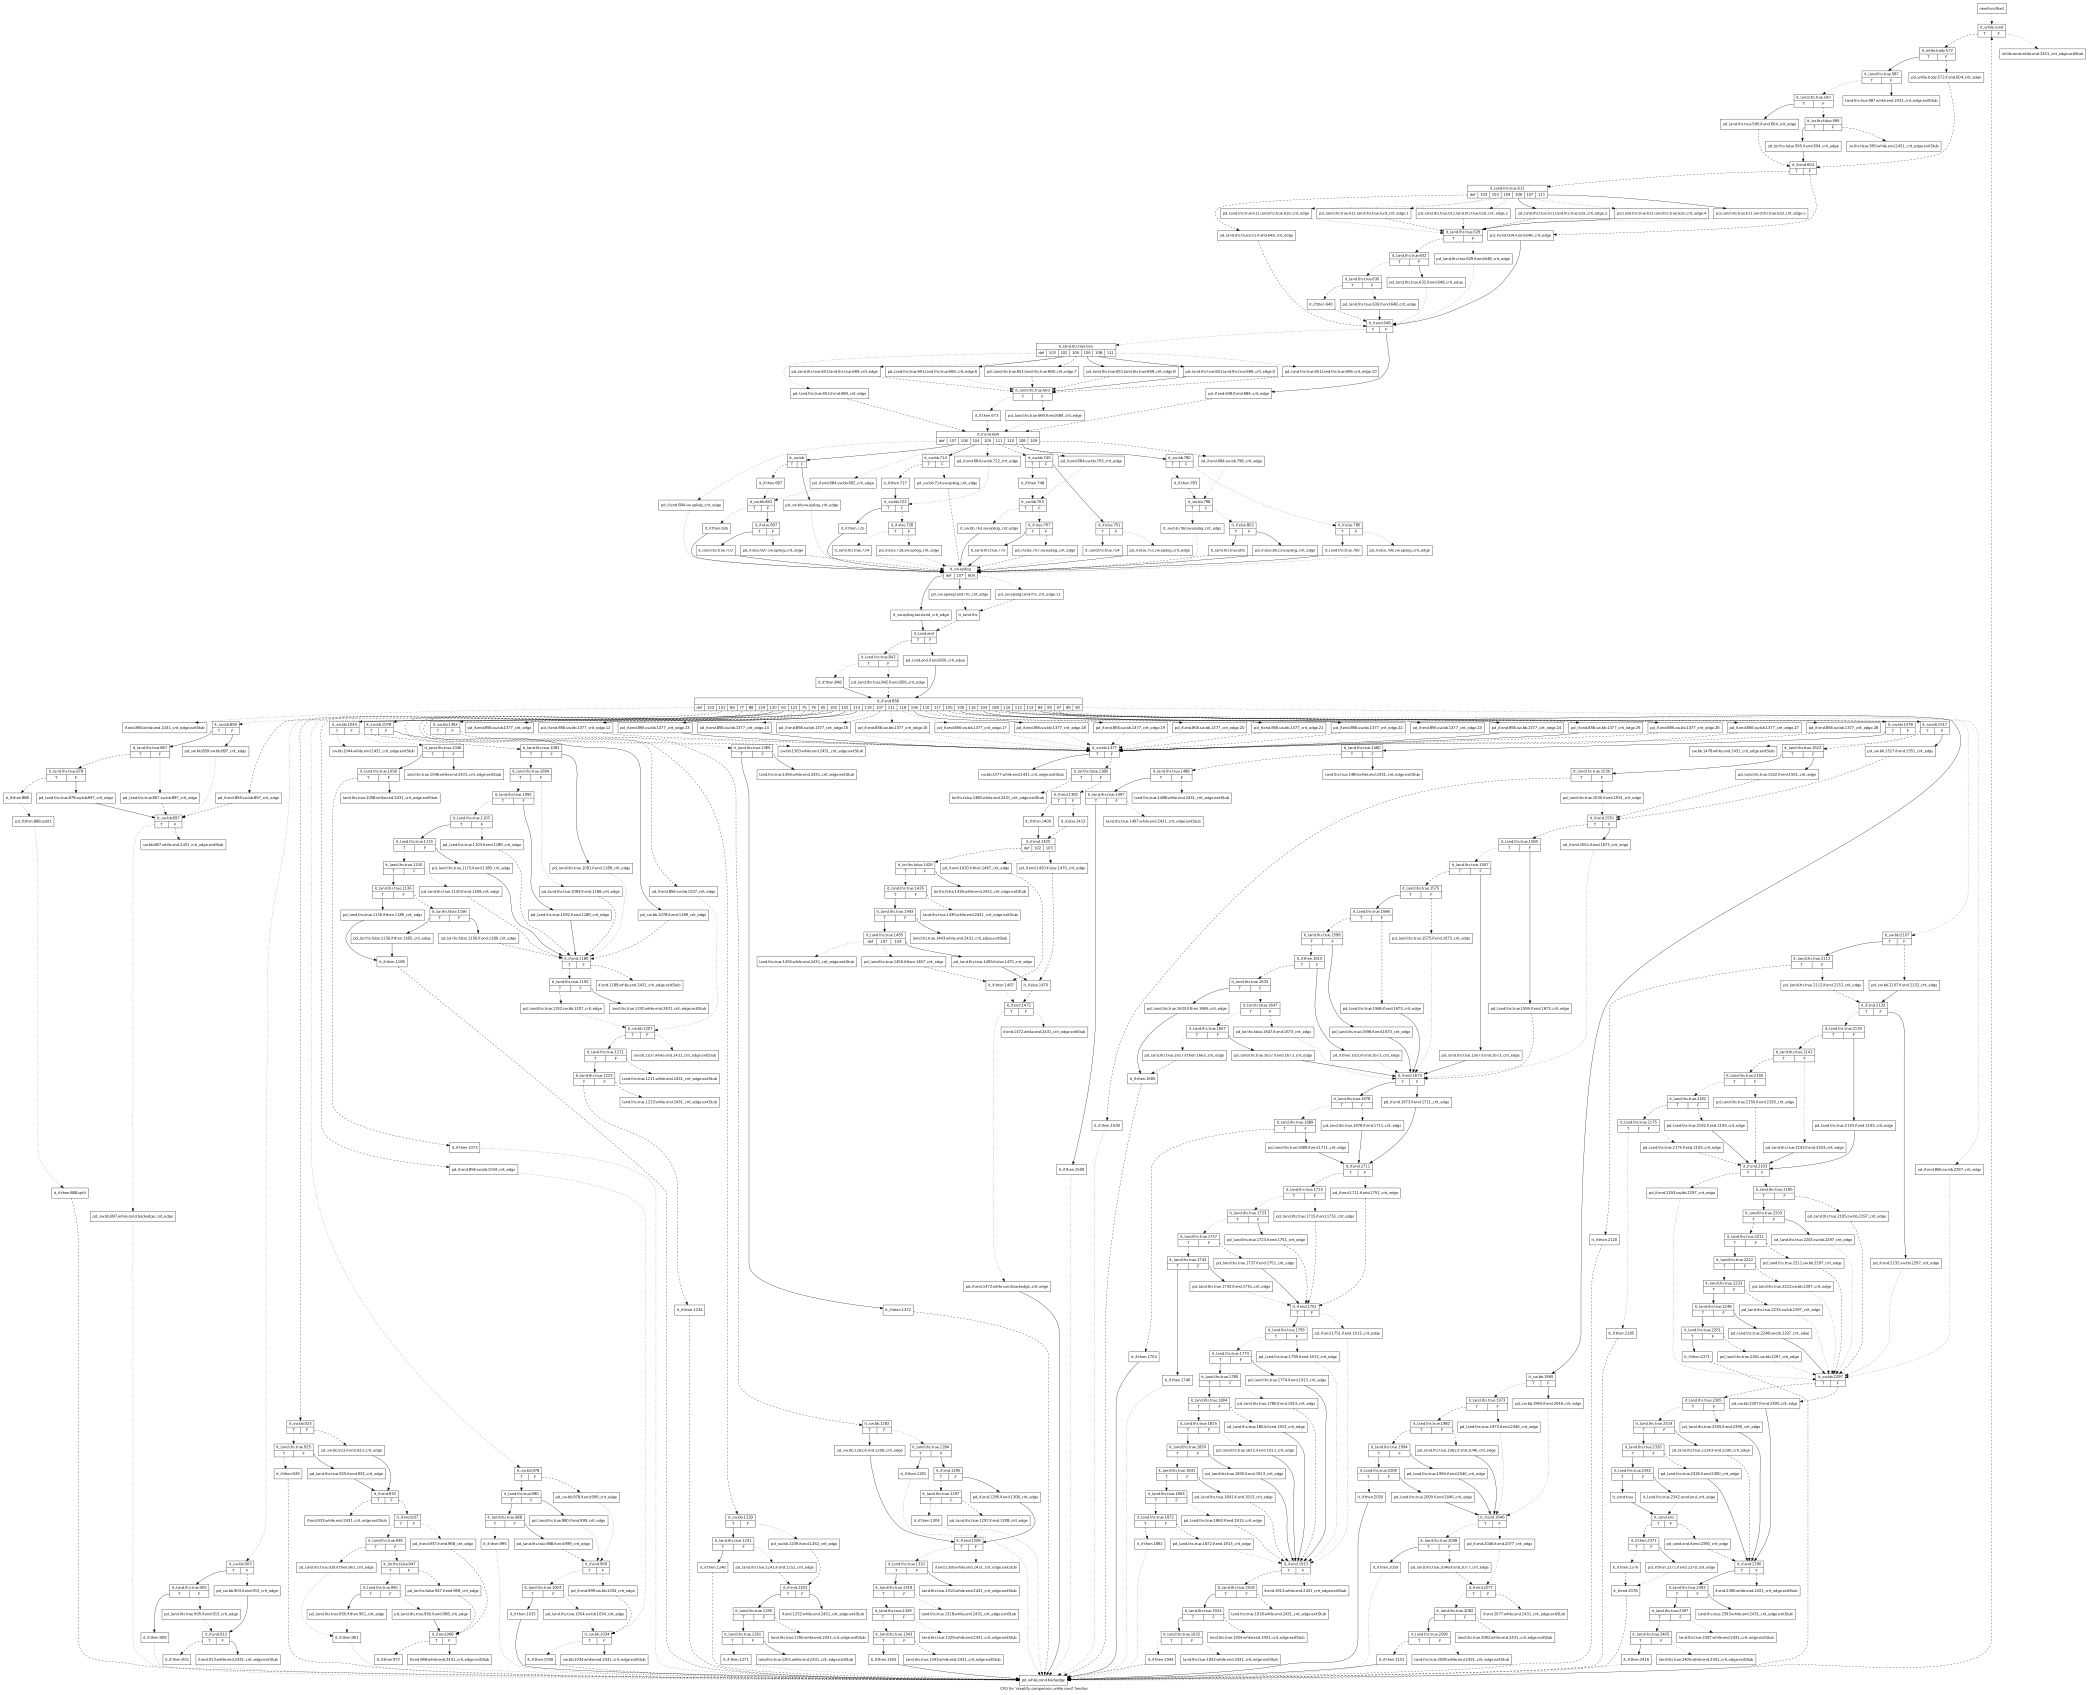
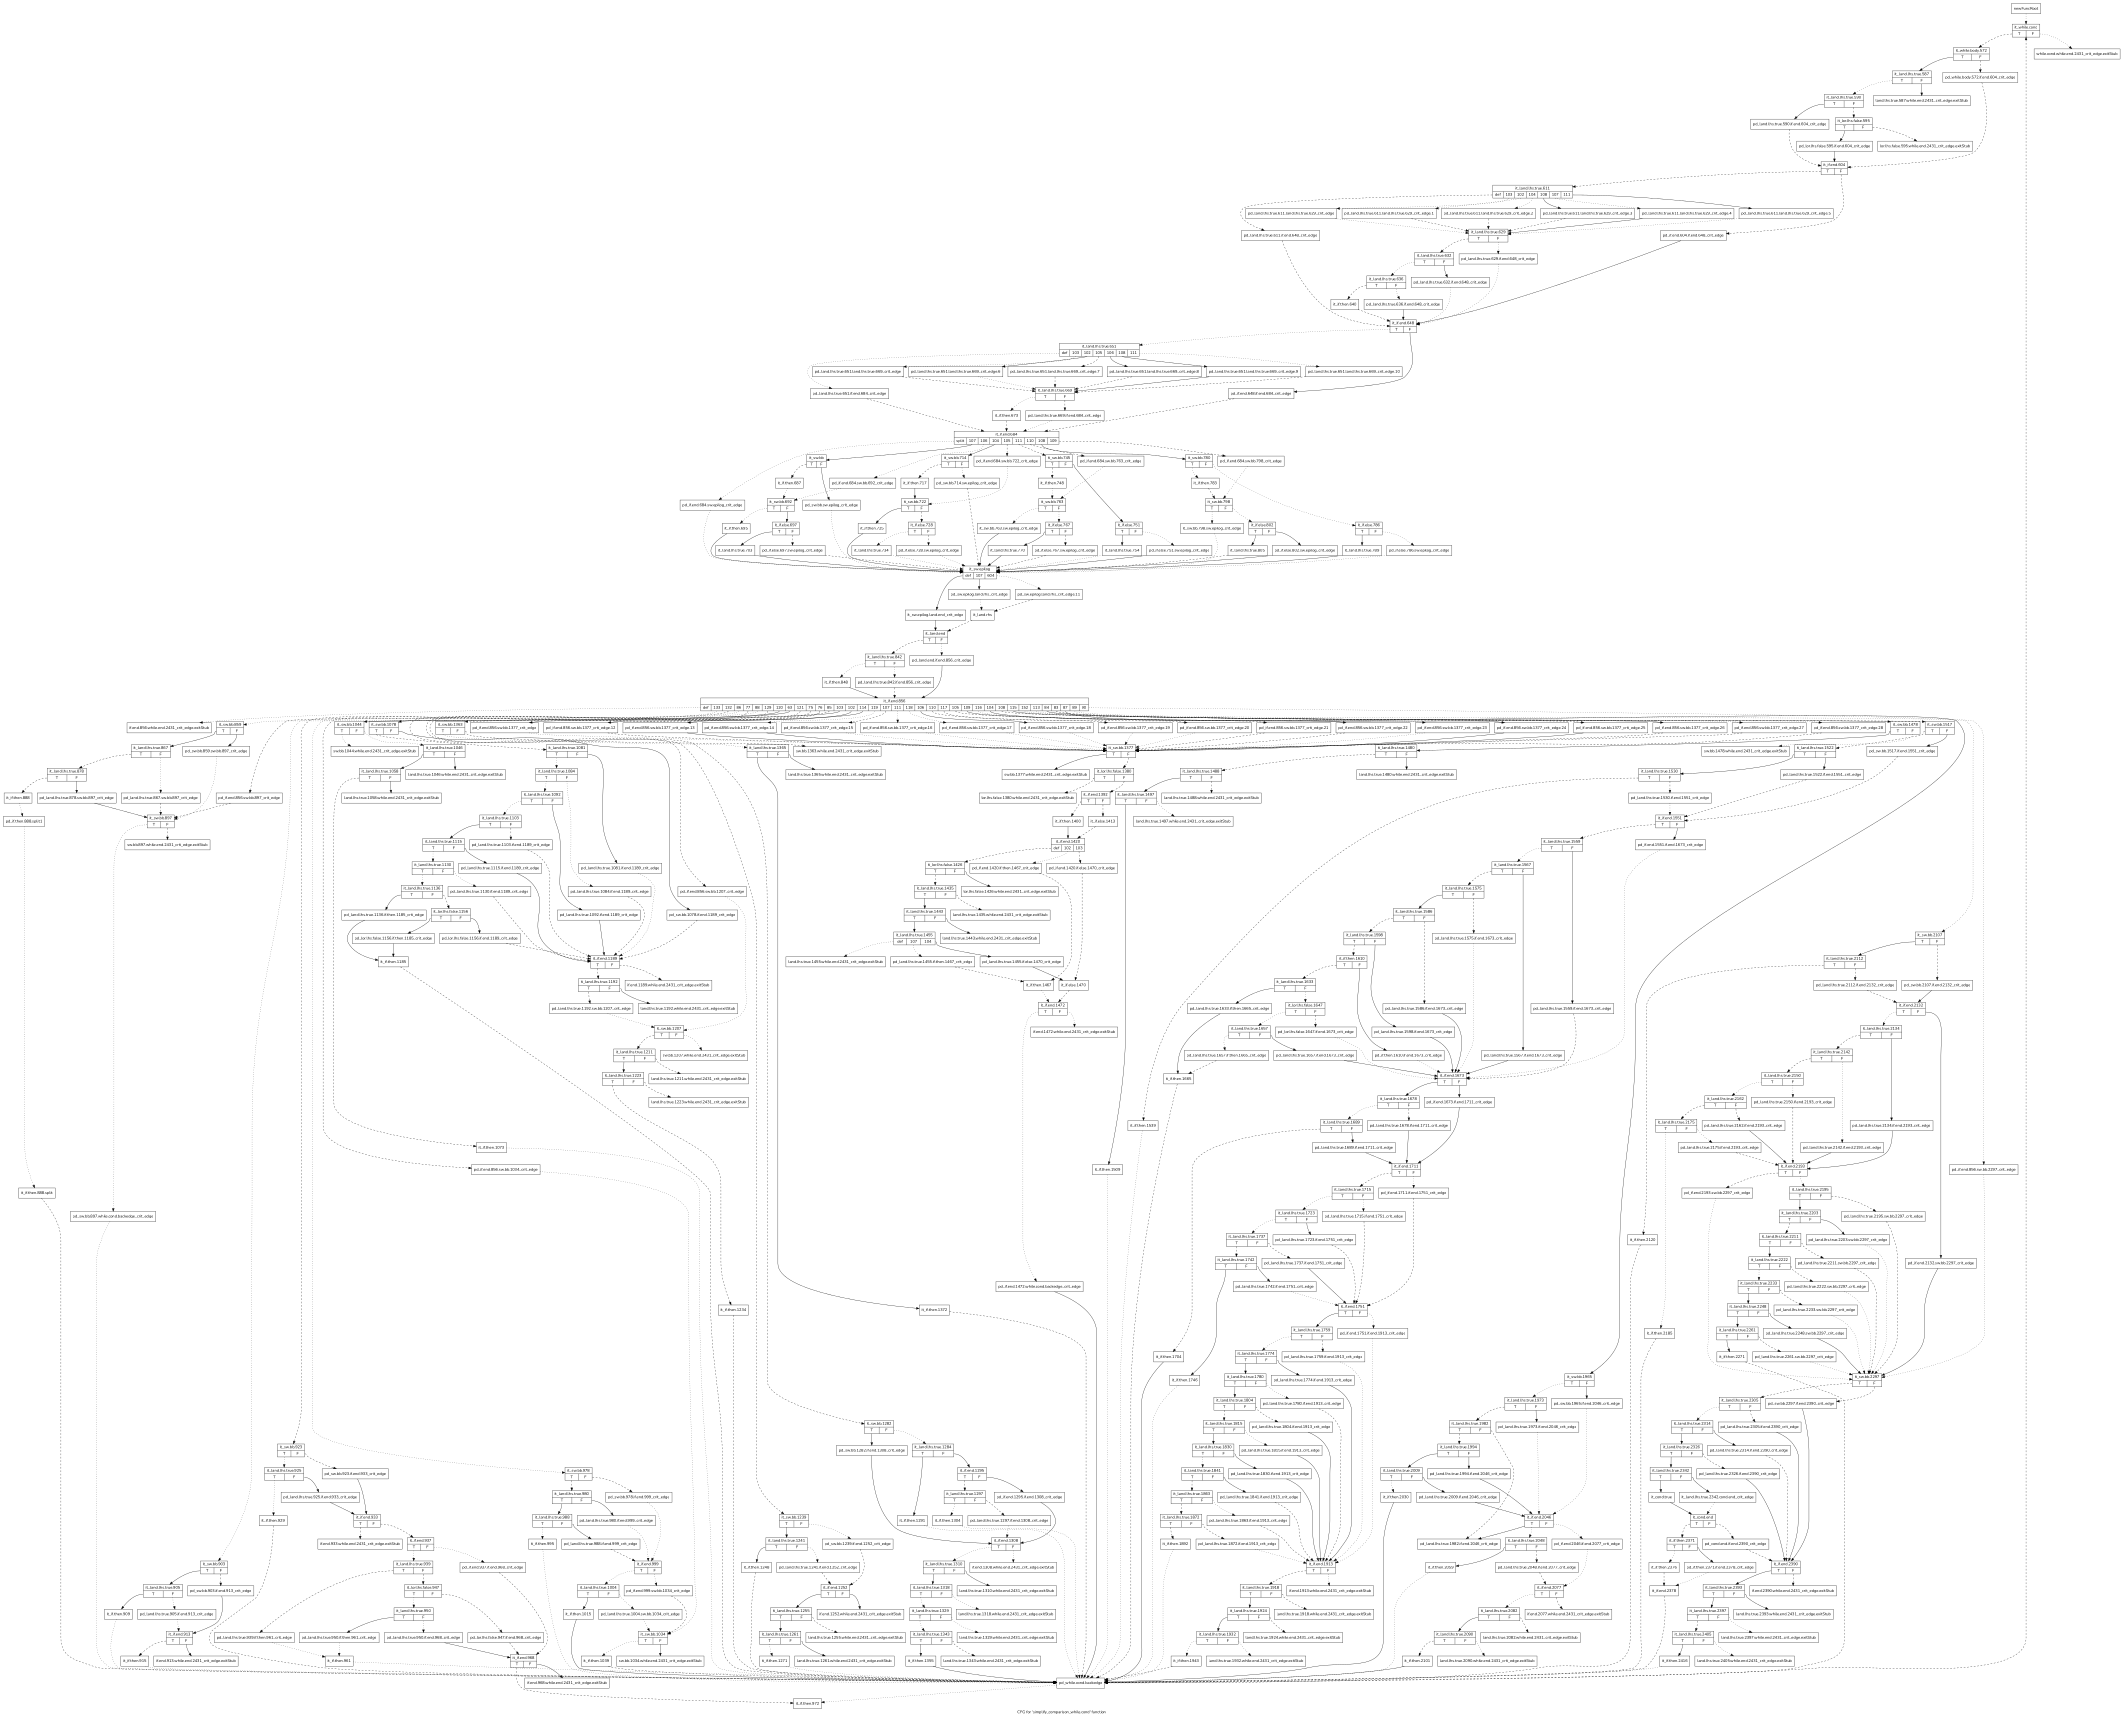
(942, 441) -> (960, 441)
(1018, 708) -> (1025, 708)
(393, 879) -> (422, 879)
(1890, 1331) -> (1925, 1330)
(1495, 1479) -> (1503, 1532)
(556, 1672) -> (940, 1694)
